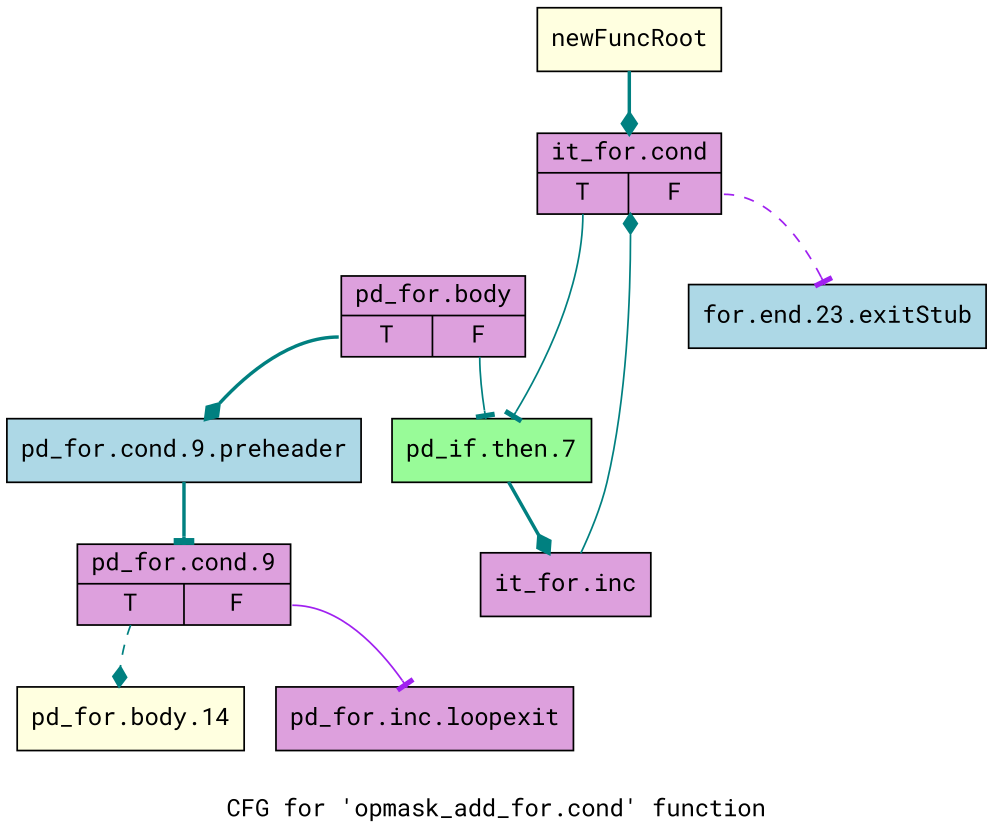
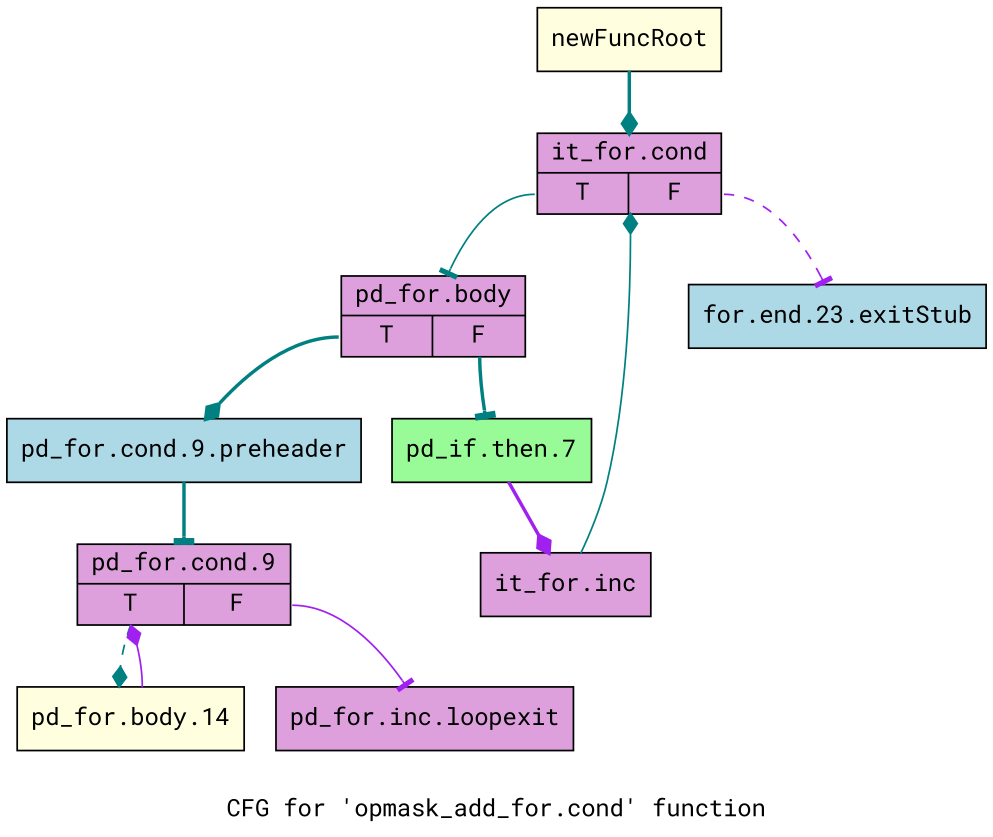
(562, 317) -> (483, 219)
(481, 384) -> (481, 384)
(524, 508) -> (524, 508)
none -> (141, 666)
